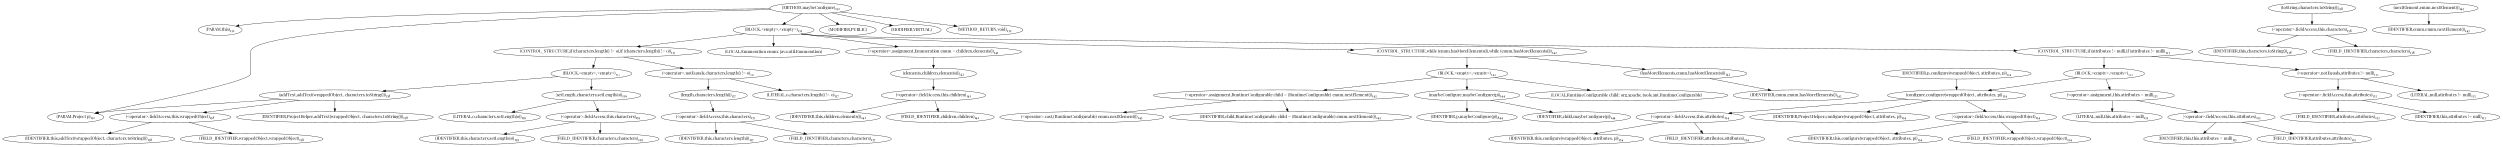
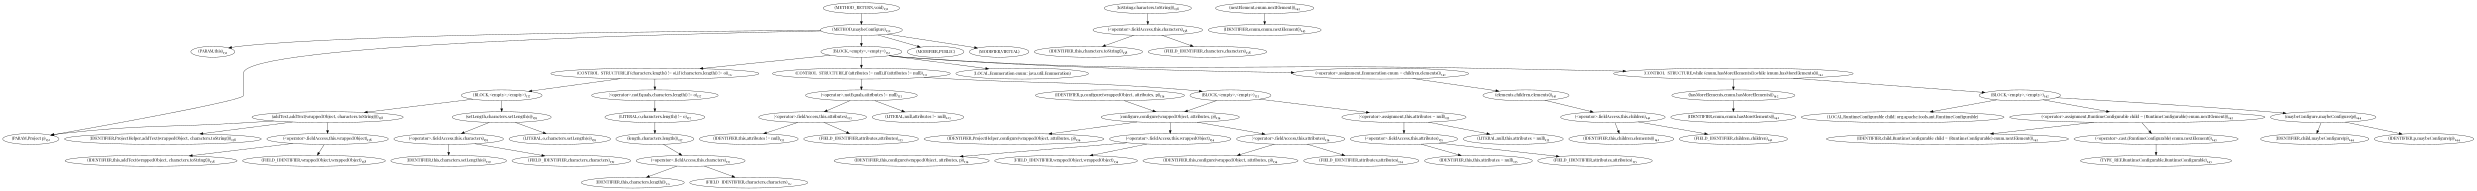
(897, 19) -> (861, 18)
(708, 83) -> (655, 127)
(2474, 95) -> (948, 117)
(1500, 117) -> (2457, 139)
none -> (2156, 161)
